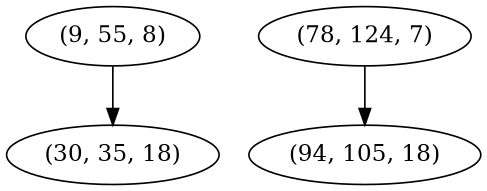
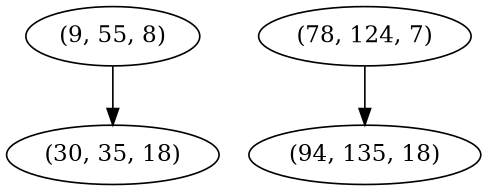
(365, 155) -> (365, 155)
